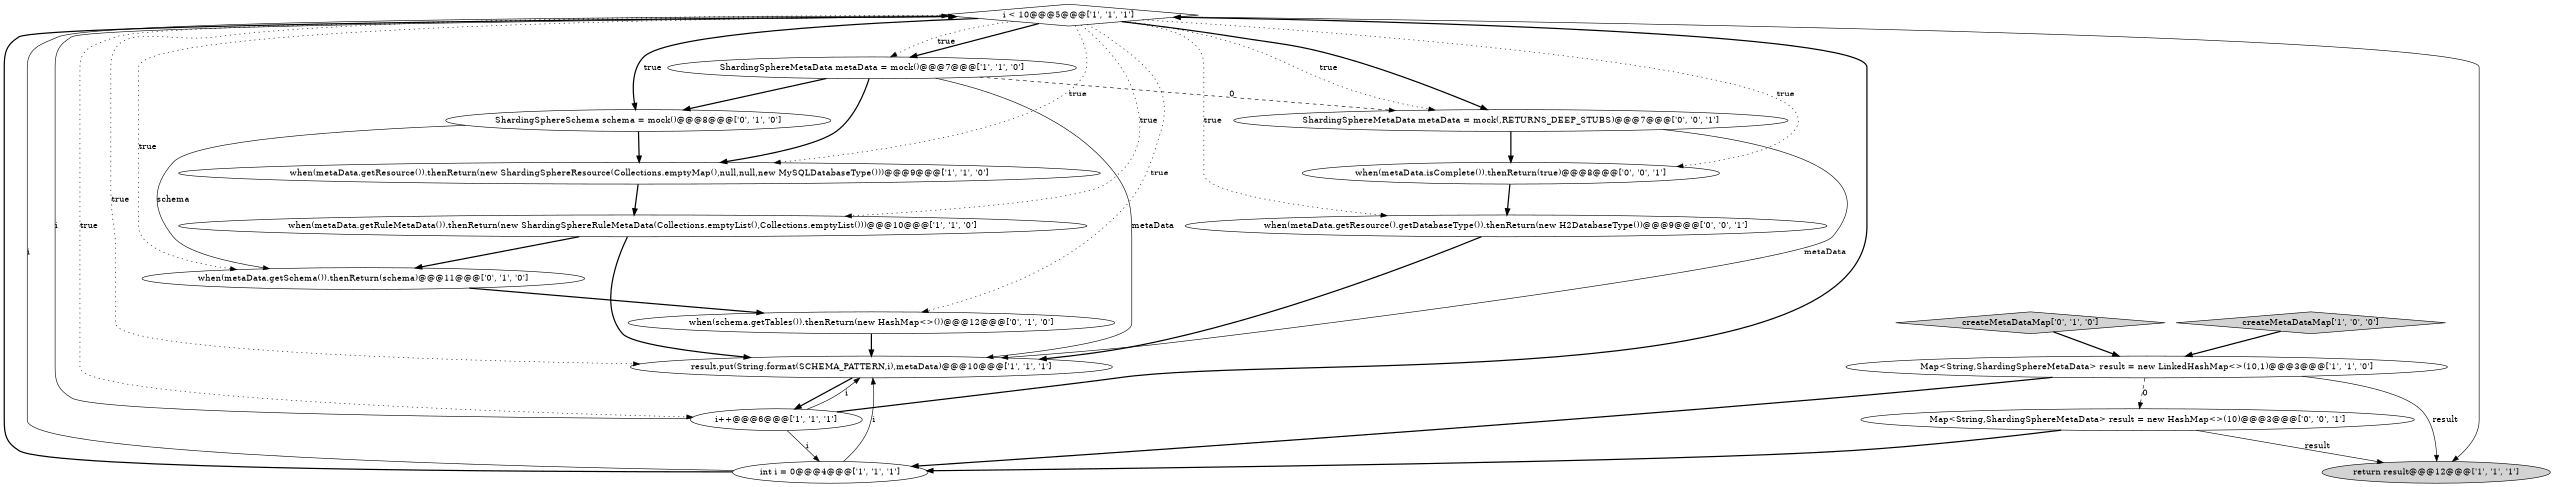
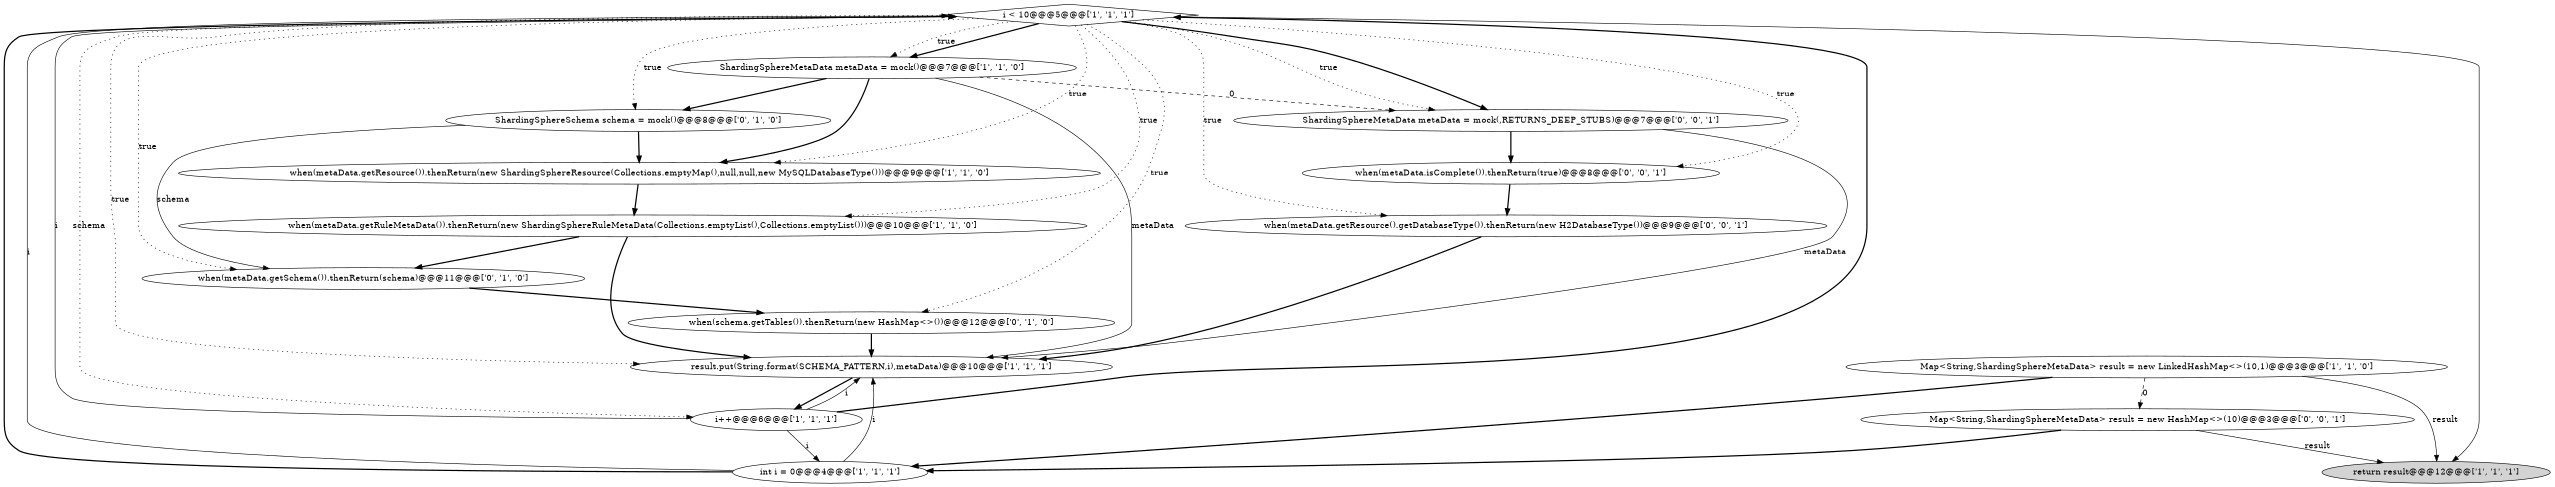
(785, 30) -> (785, 30)
(89, 226) -> (89, 226)
(2030, 323) -> none
(2311, 323) -> none
